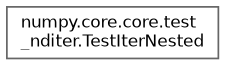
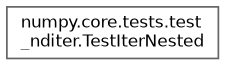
(113, 33) -> (113, 33)
